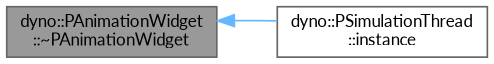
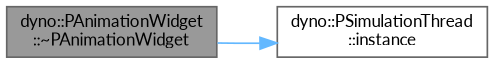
(256, 21) -> (239, 43)
